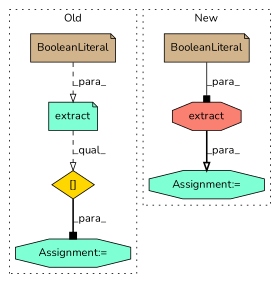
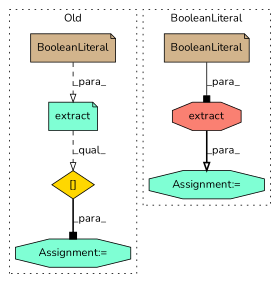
(207, 18) -> (207, 18)
